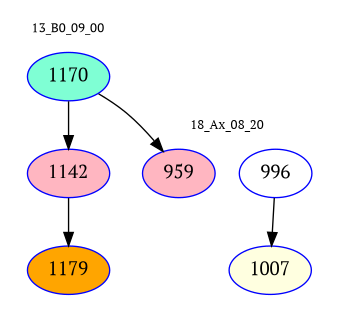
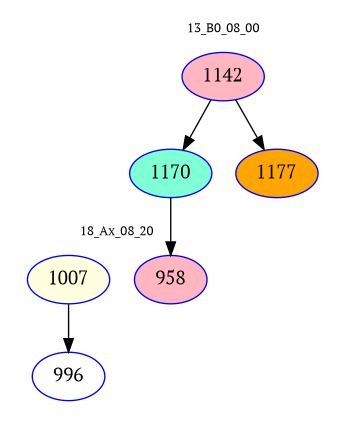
(69, 29) -> (224, 29)
(69, 118) -> (200, 119)
(179, 173) -> (171, 280)
(273, 215) -> (69, 321)
(69, 270) -> (277, 173)
